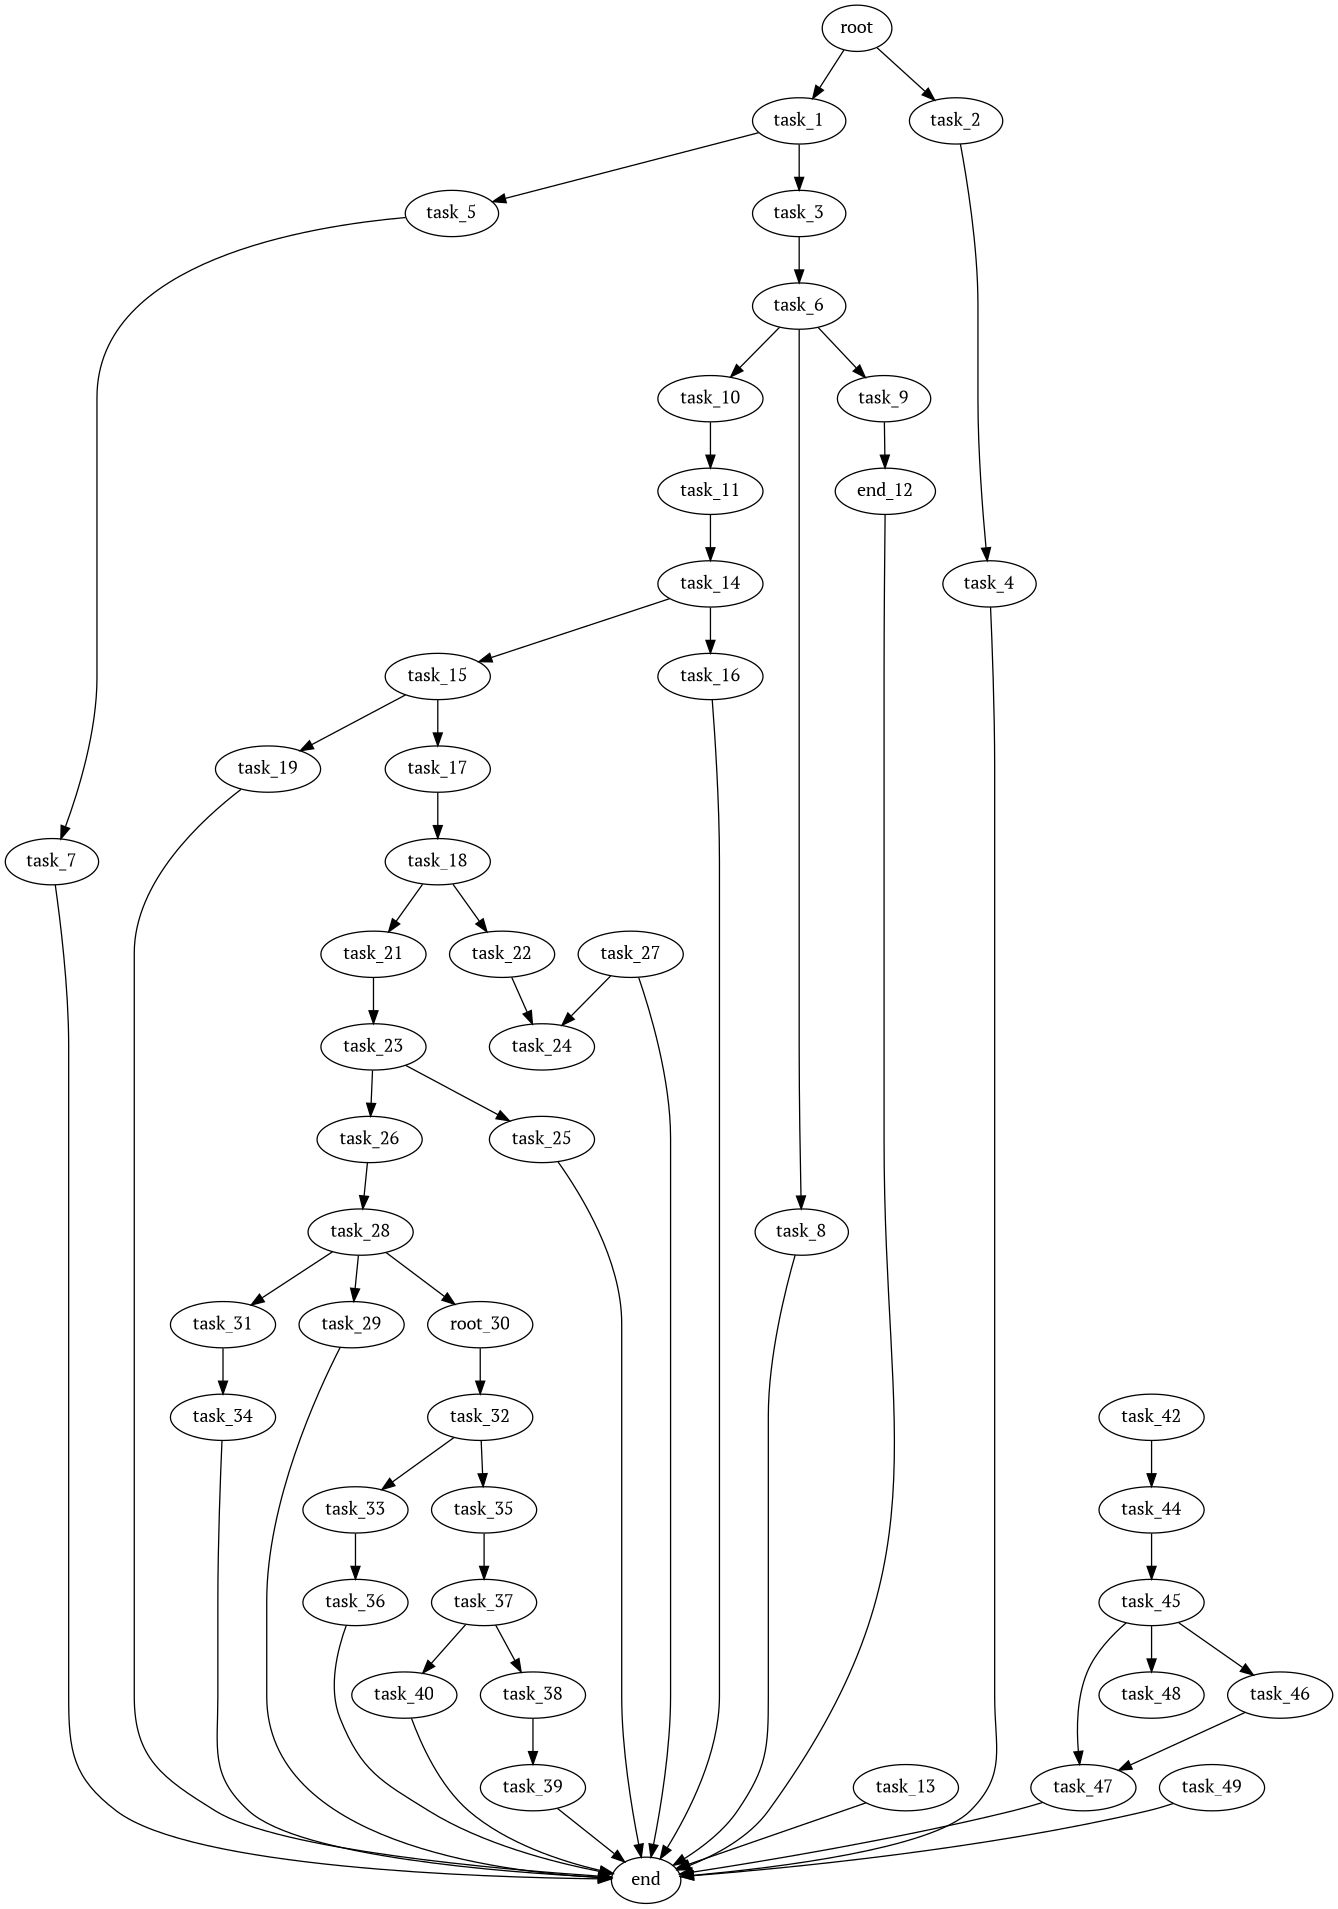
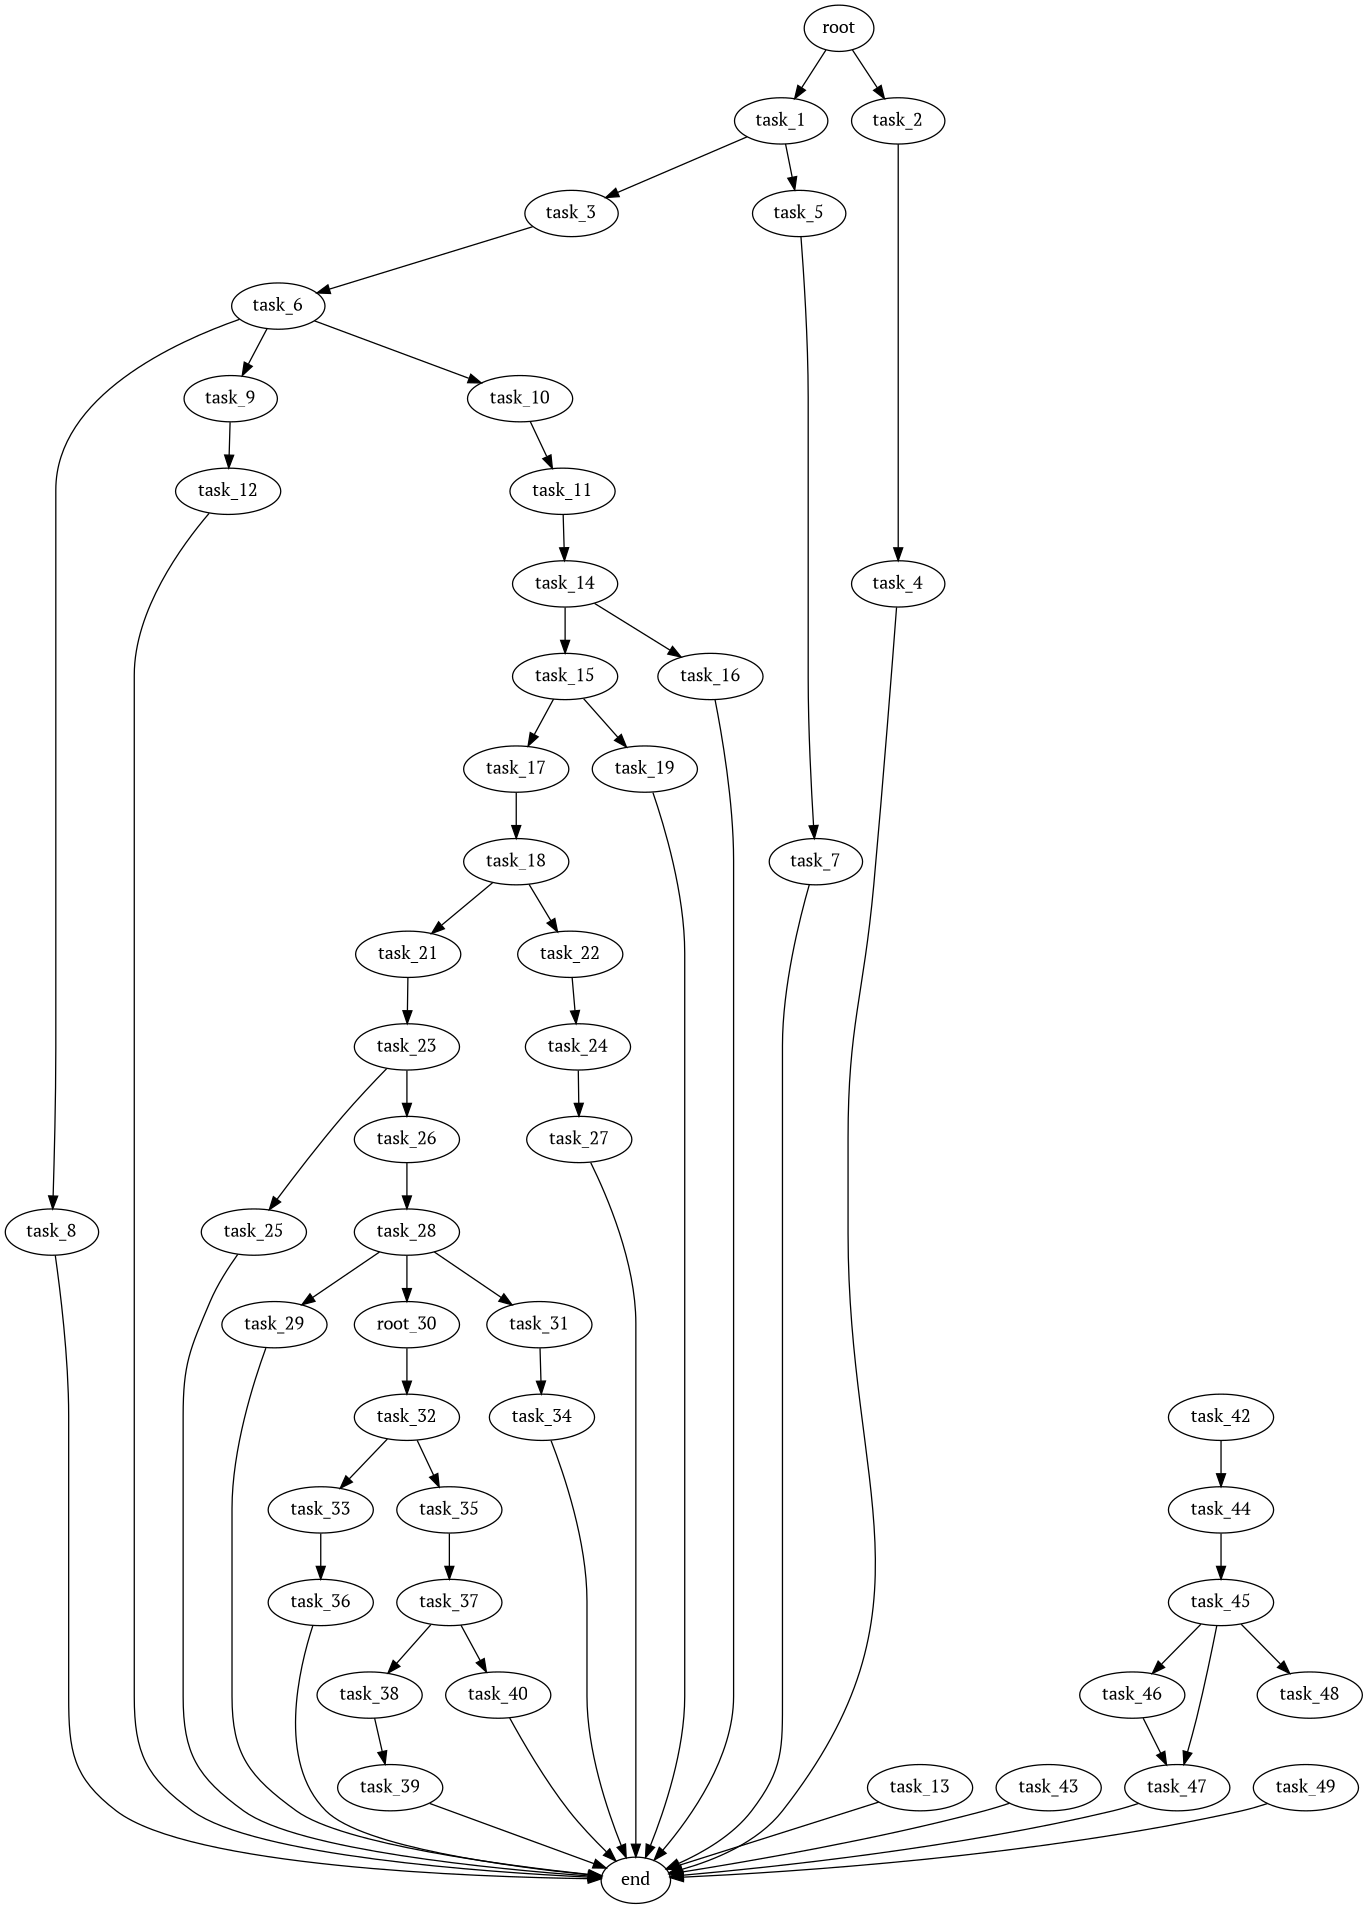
(885, 491) -> (228, 491)
(591, 996) -> (579, 1087)
none -> (1049, 1788)
